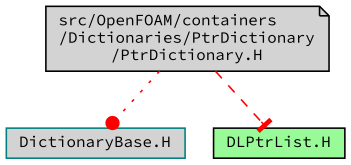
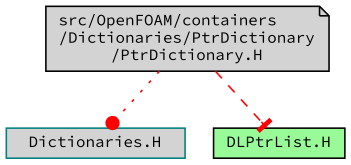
(96, 143) -> (96, 143)
